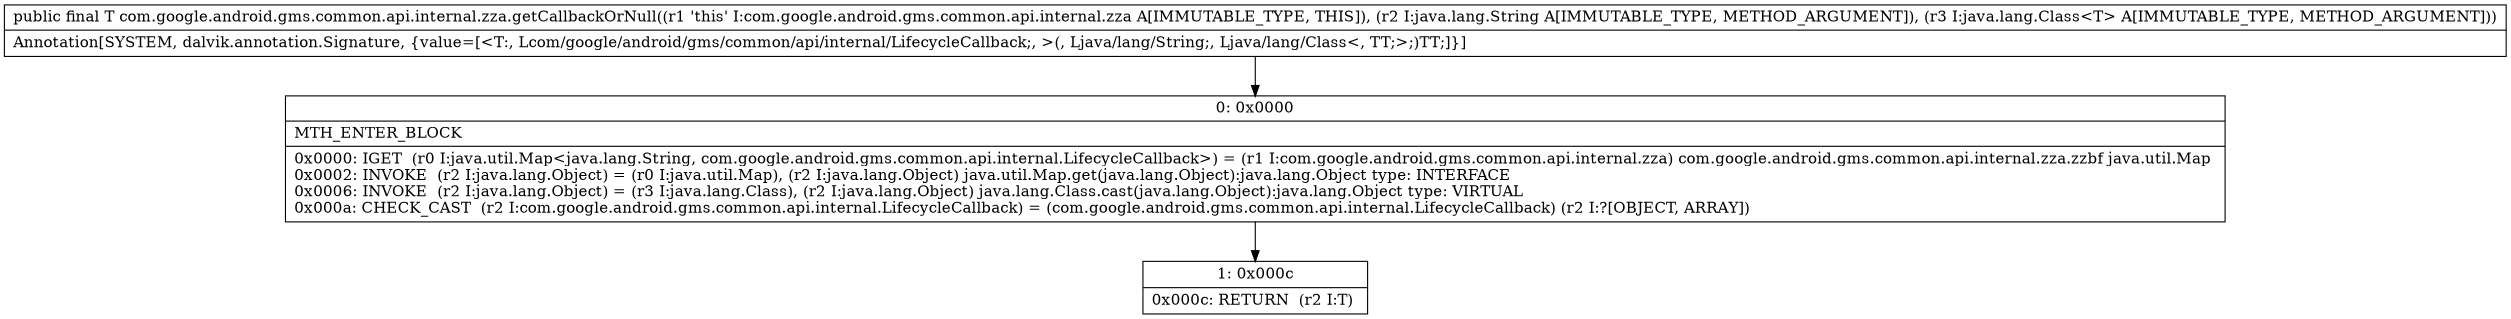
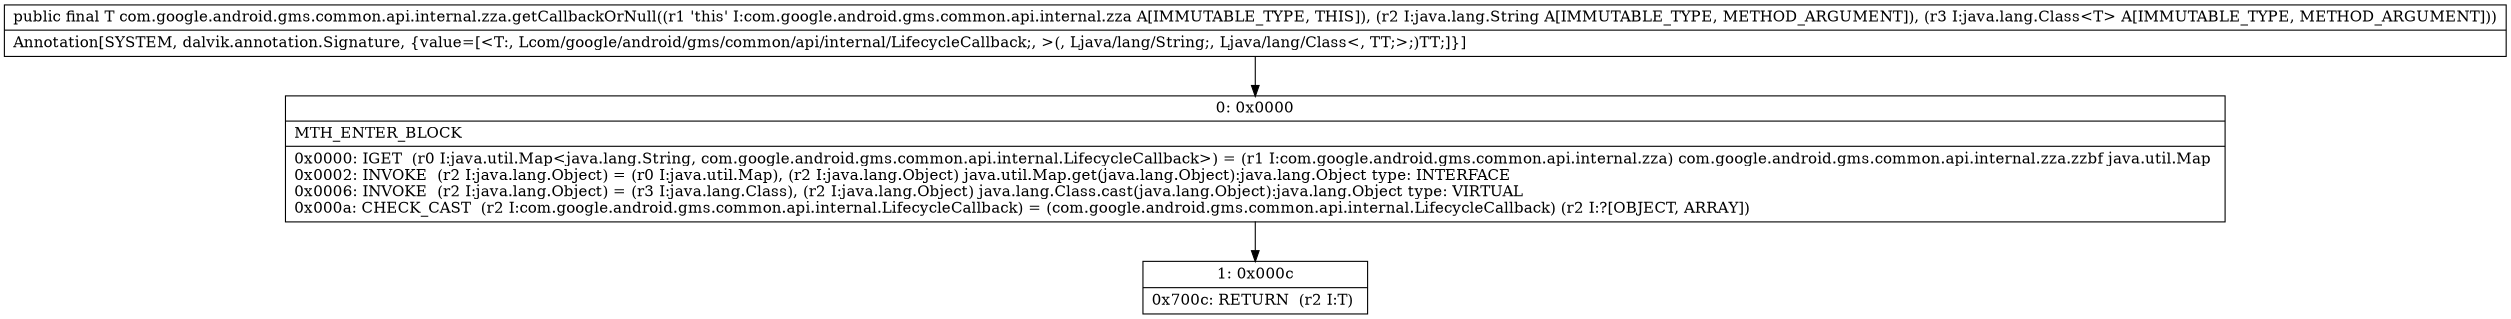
(1255, 300) -> (1255, 300)
